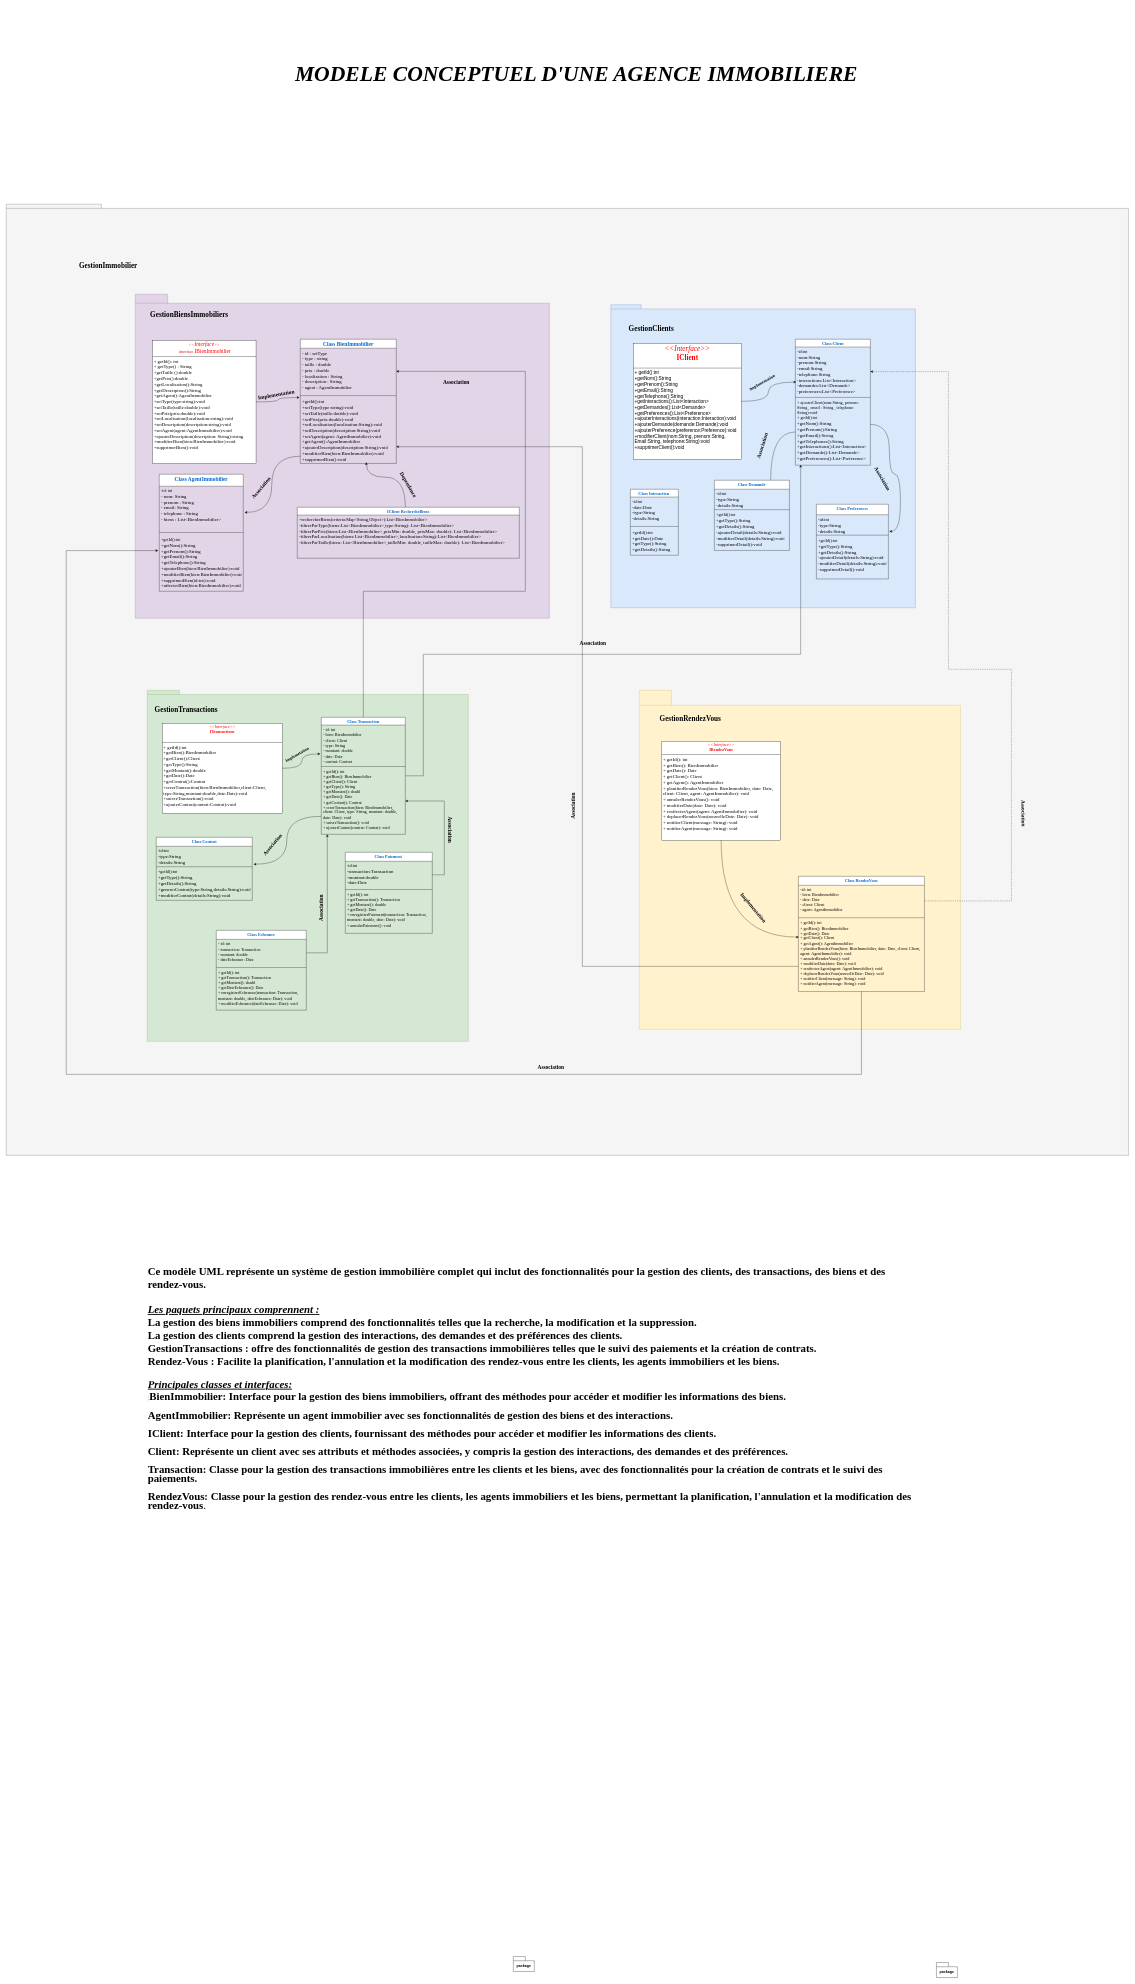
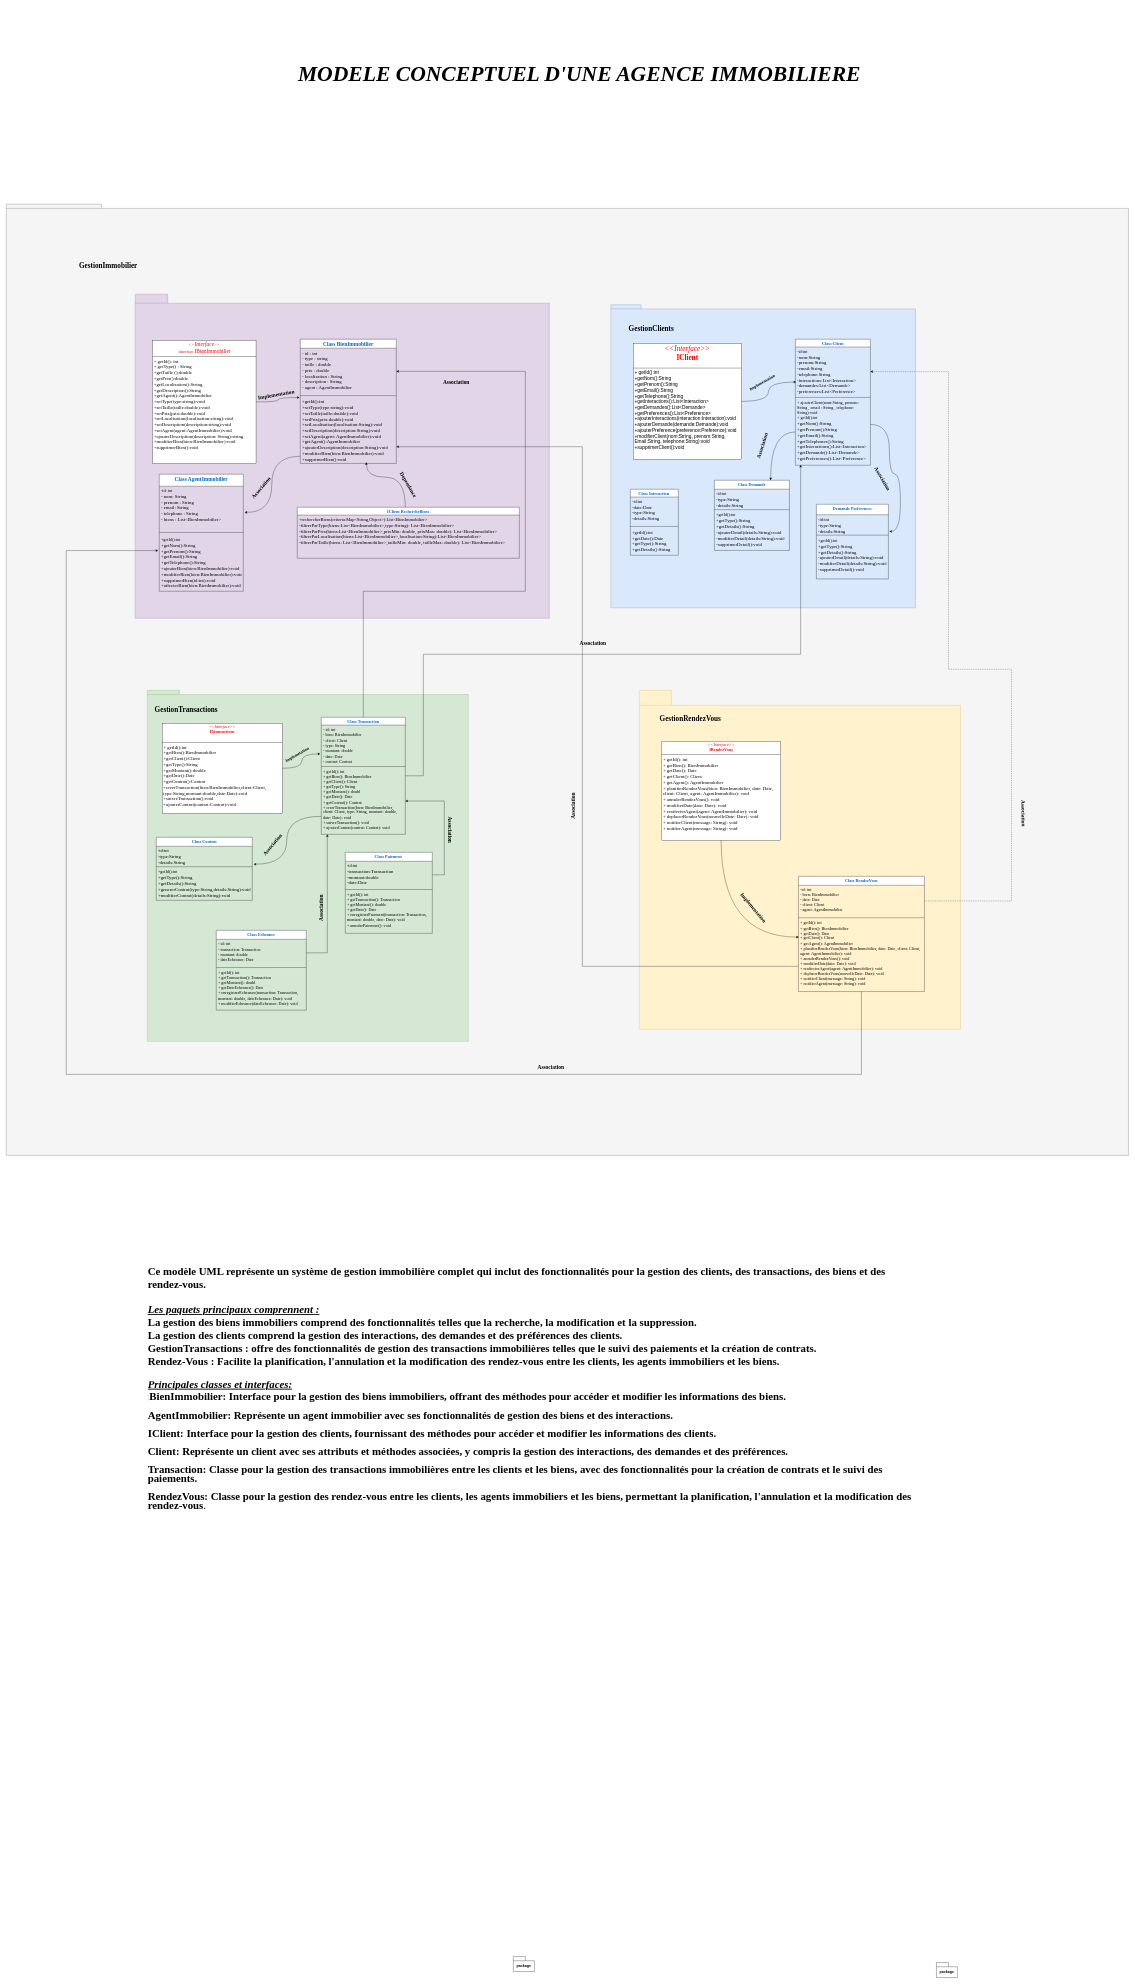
(576, 74) -> (579, 74)
(189, 315) -> none
(324, 365) -> (324, 365)
(770, 478) -> (770, 477)
(852, 508) -> (852, 508)
